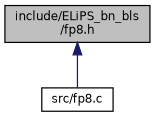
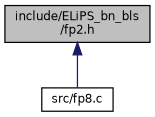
(77, 24) -> (77, 24)
